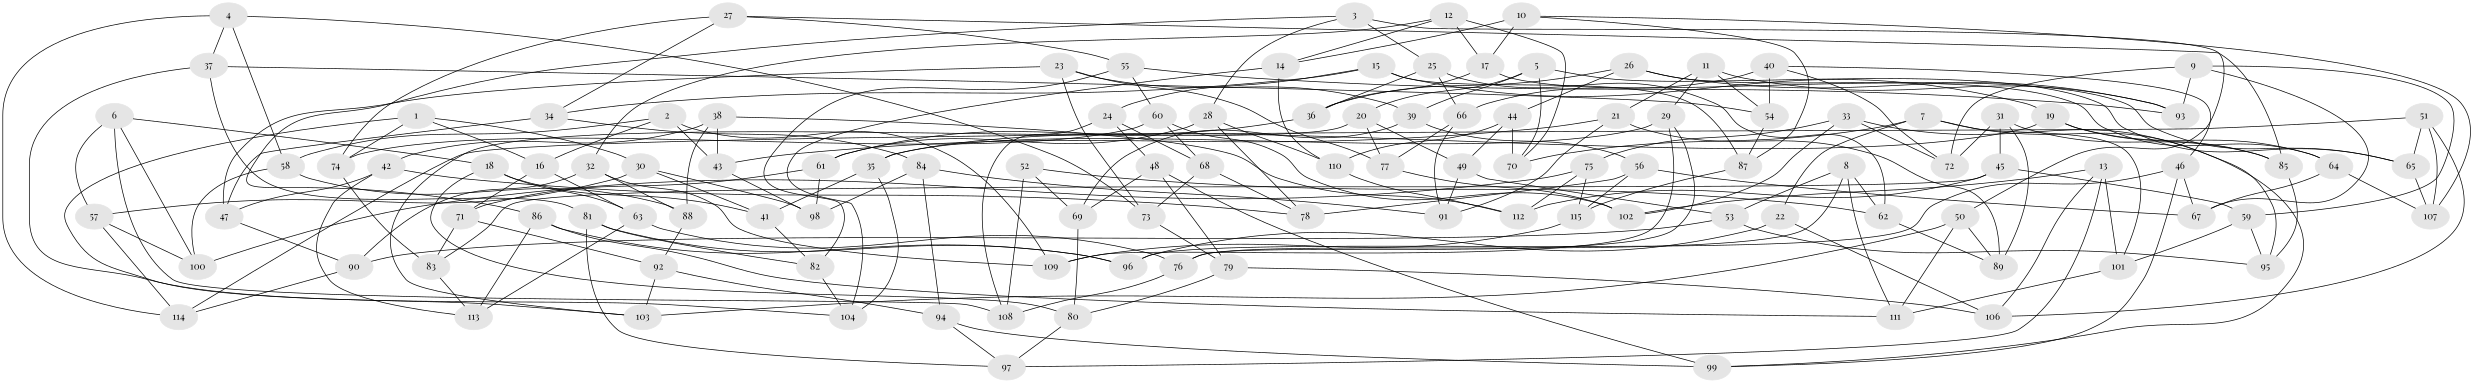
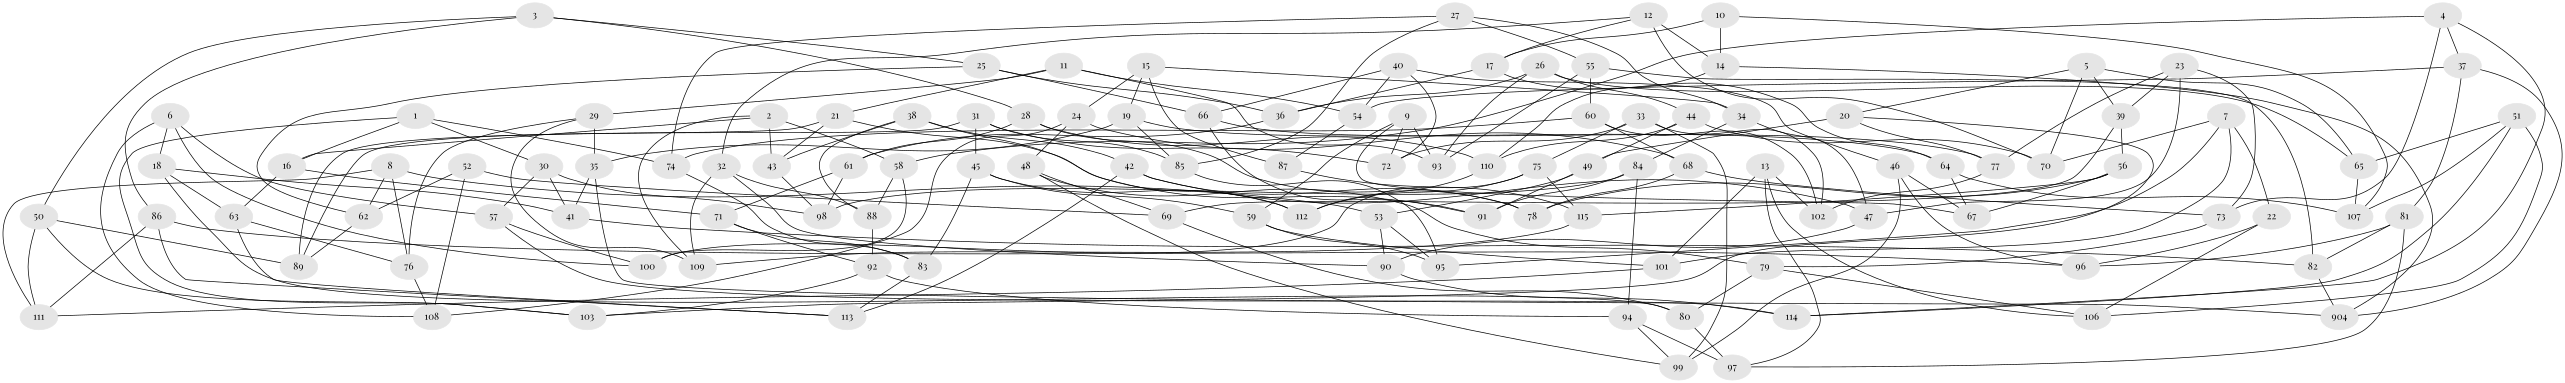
(1781, 46) -> none
(848, 317) -> (2339, 317)
